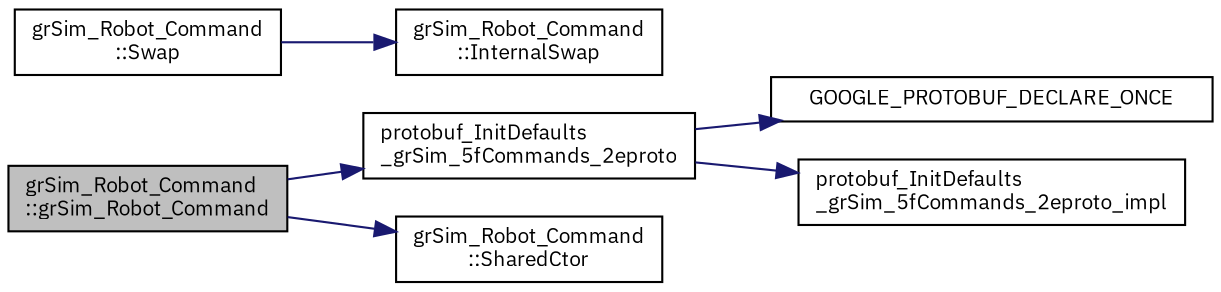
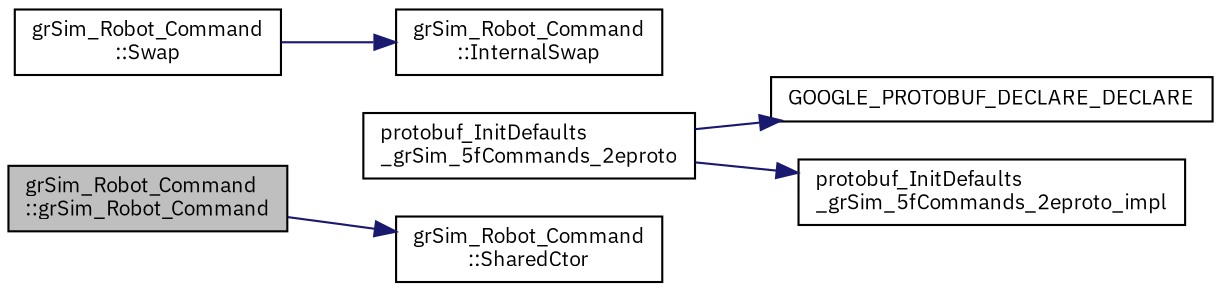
(992, 99) -> (992, 99)
(315, 176) -> none
